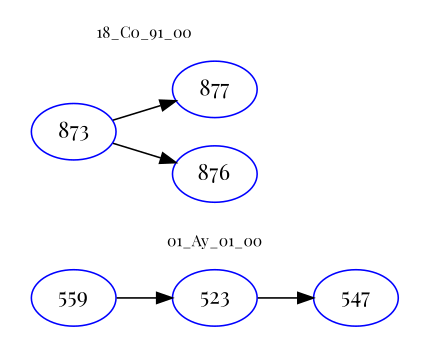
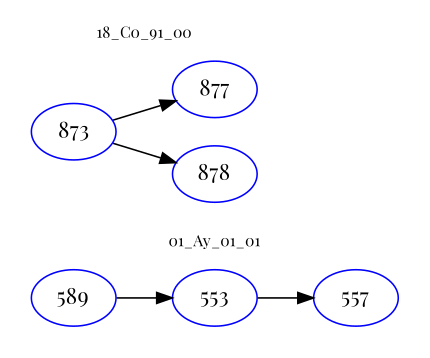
(215, 174) -> (215, 174)
(215, 242) -> (215, 242)
(74, 298) -> (74, 298)
(215, 298) -> (215, 298)
(356, 298) -> (356, 298)
